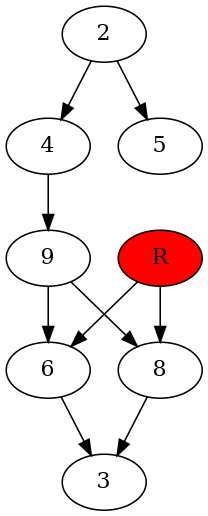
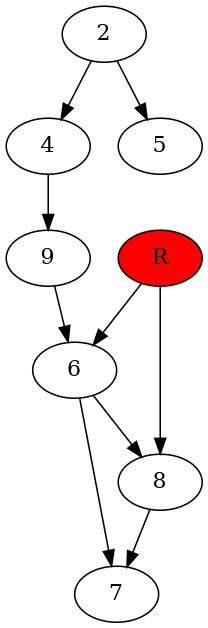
(97, 307) -> (113, 420)
(104, 482) -> (117, 594)
